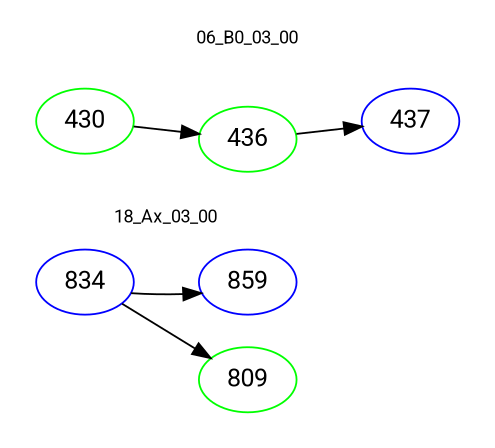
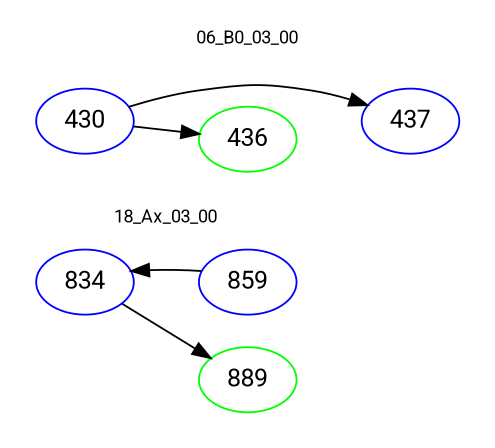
(85, 121) -> (85, 121)
(320, 131) -> (239, 86)
(157, 294) -> (175, 270)
(248, 380) -> (248, 380)
